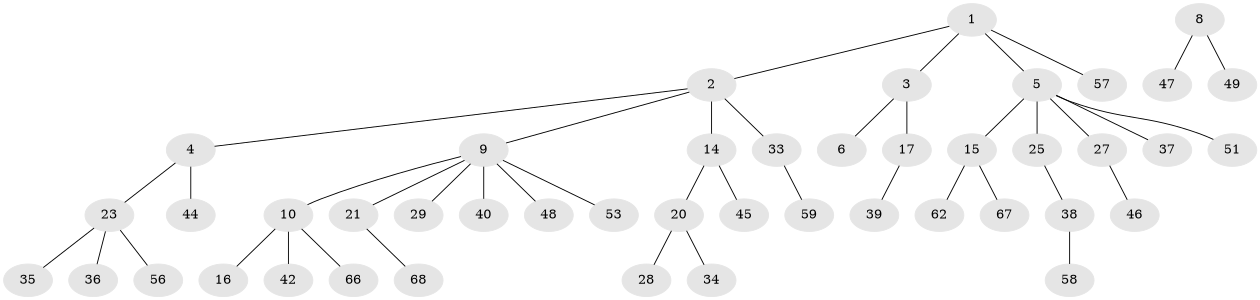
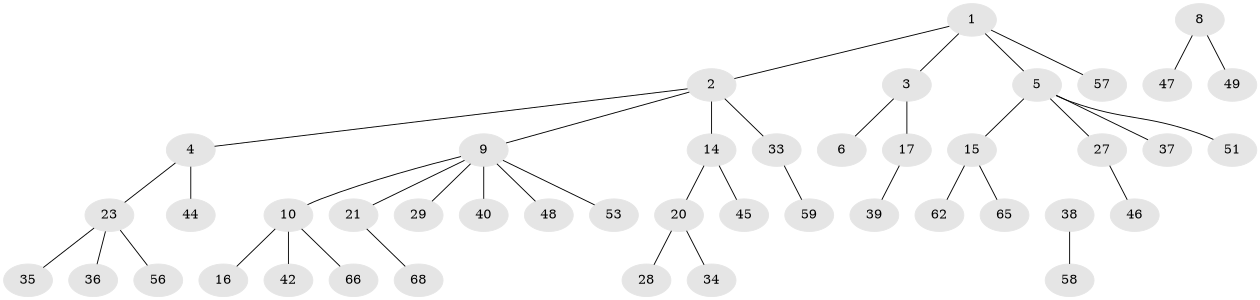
(1037, 150) -> none
(1005, 215) -> (1005, 215)
